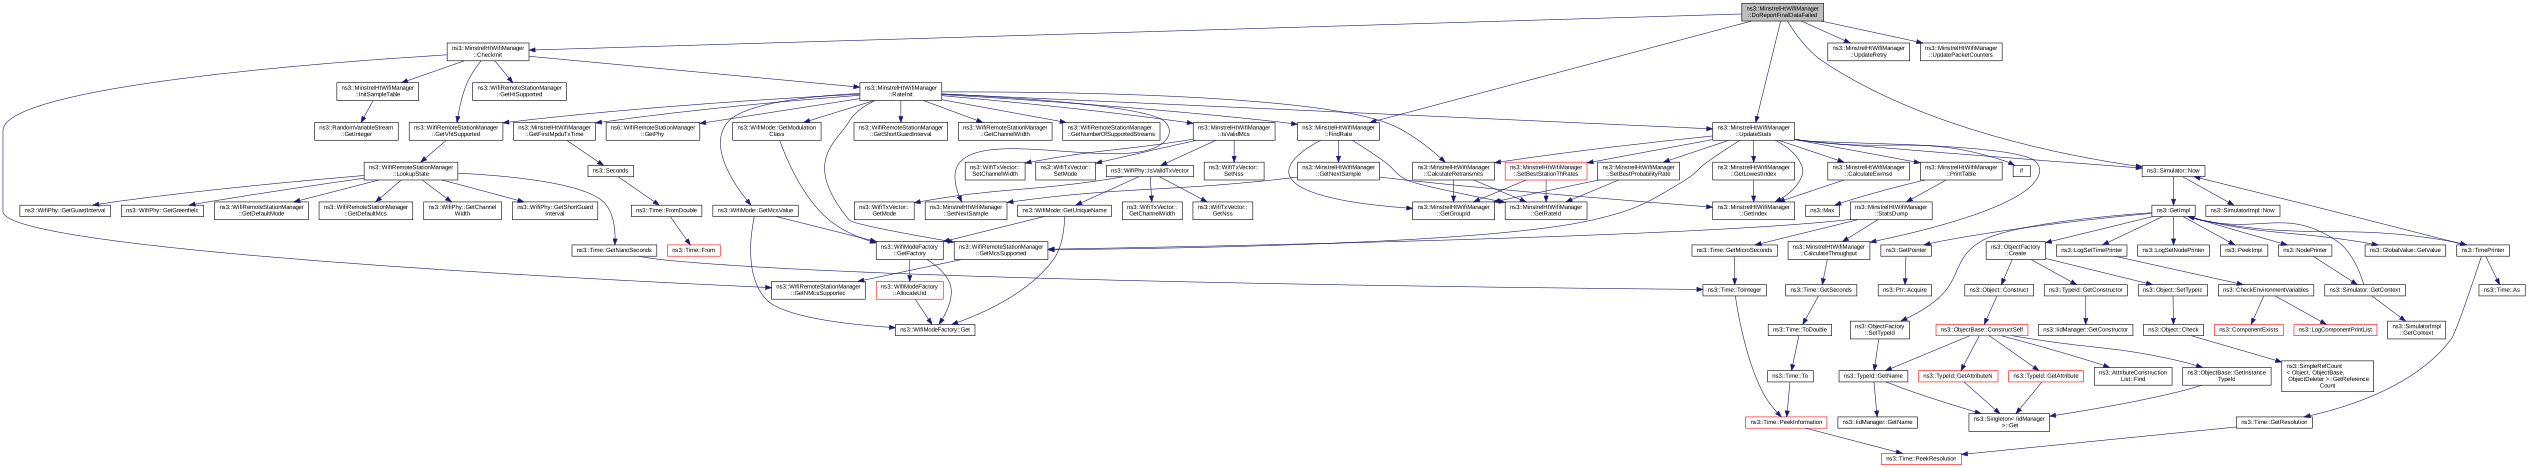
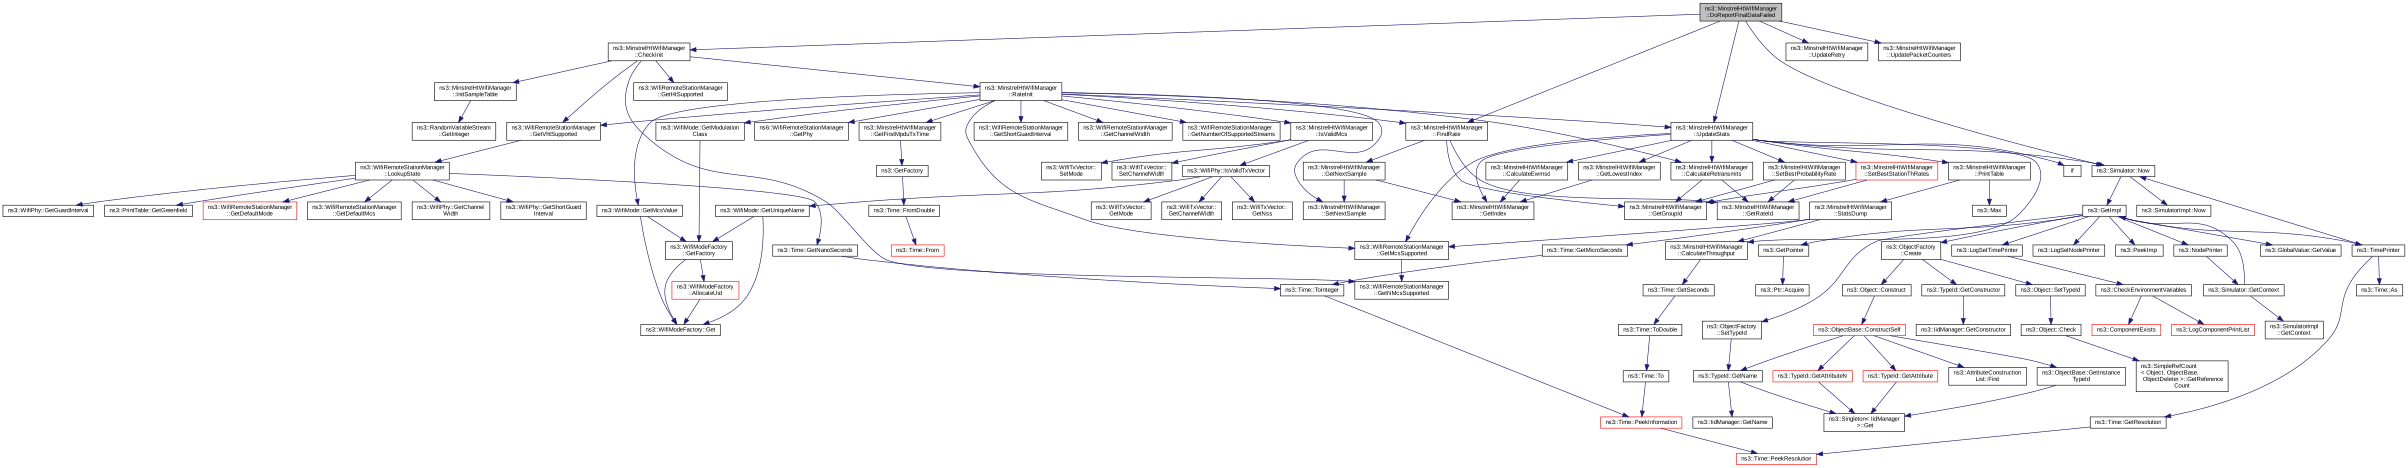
(611, 171) -> (902, 171)
(1234, 171) -> none
(162, 211) -> (149, 211)
(262, 211) -> (250, 211)
